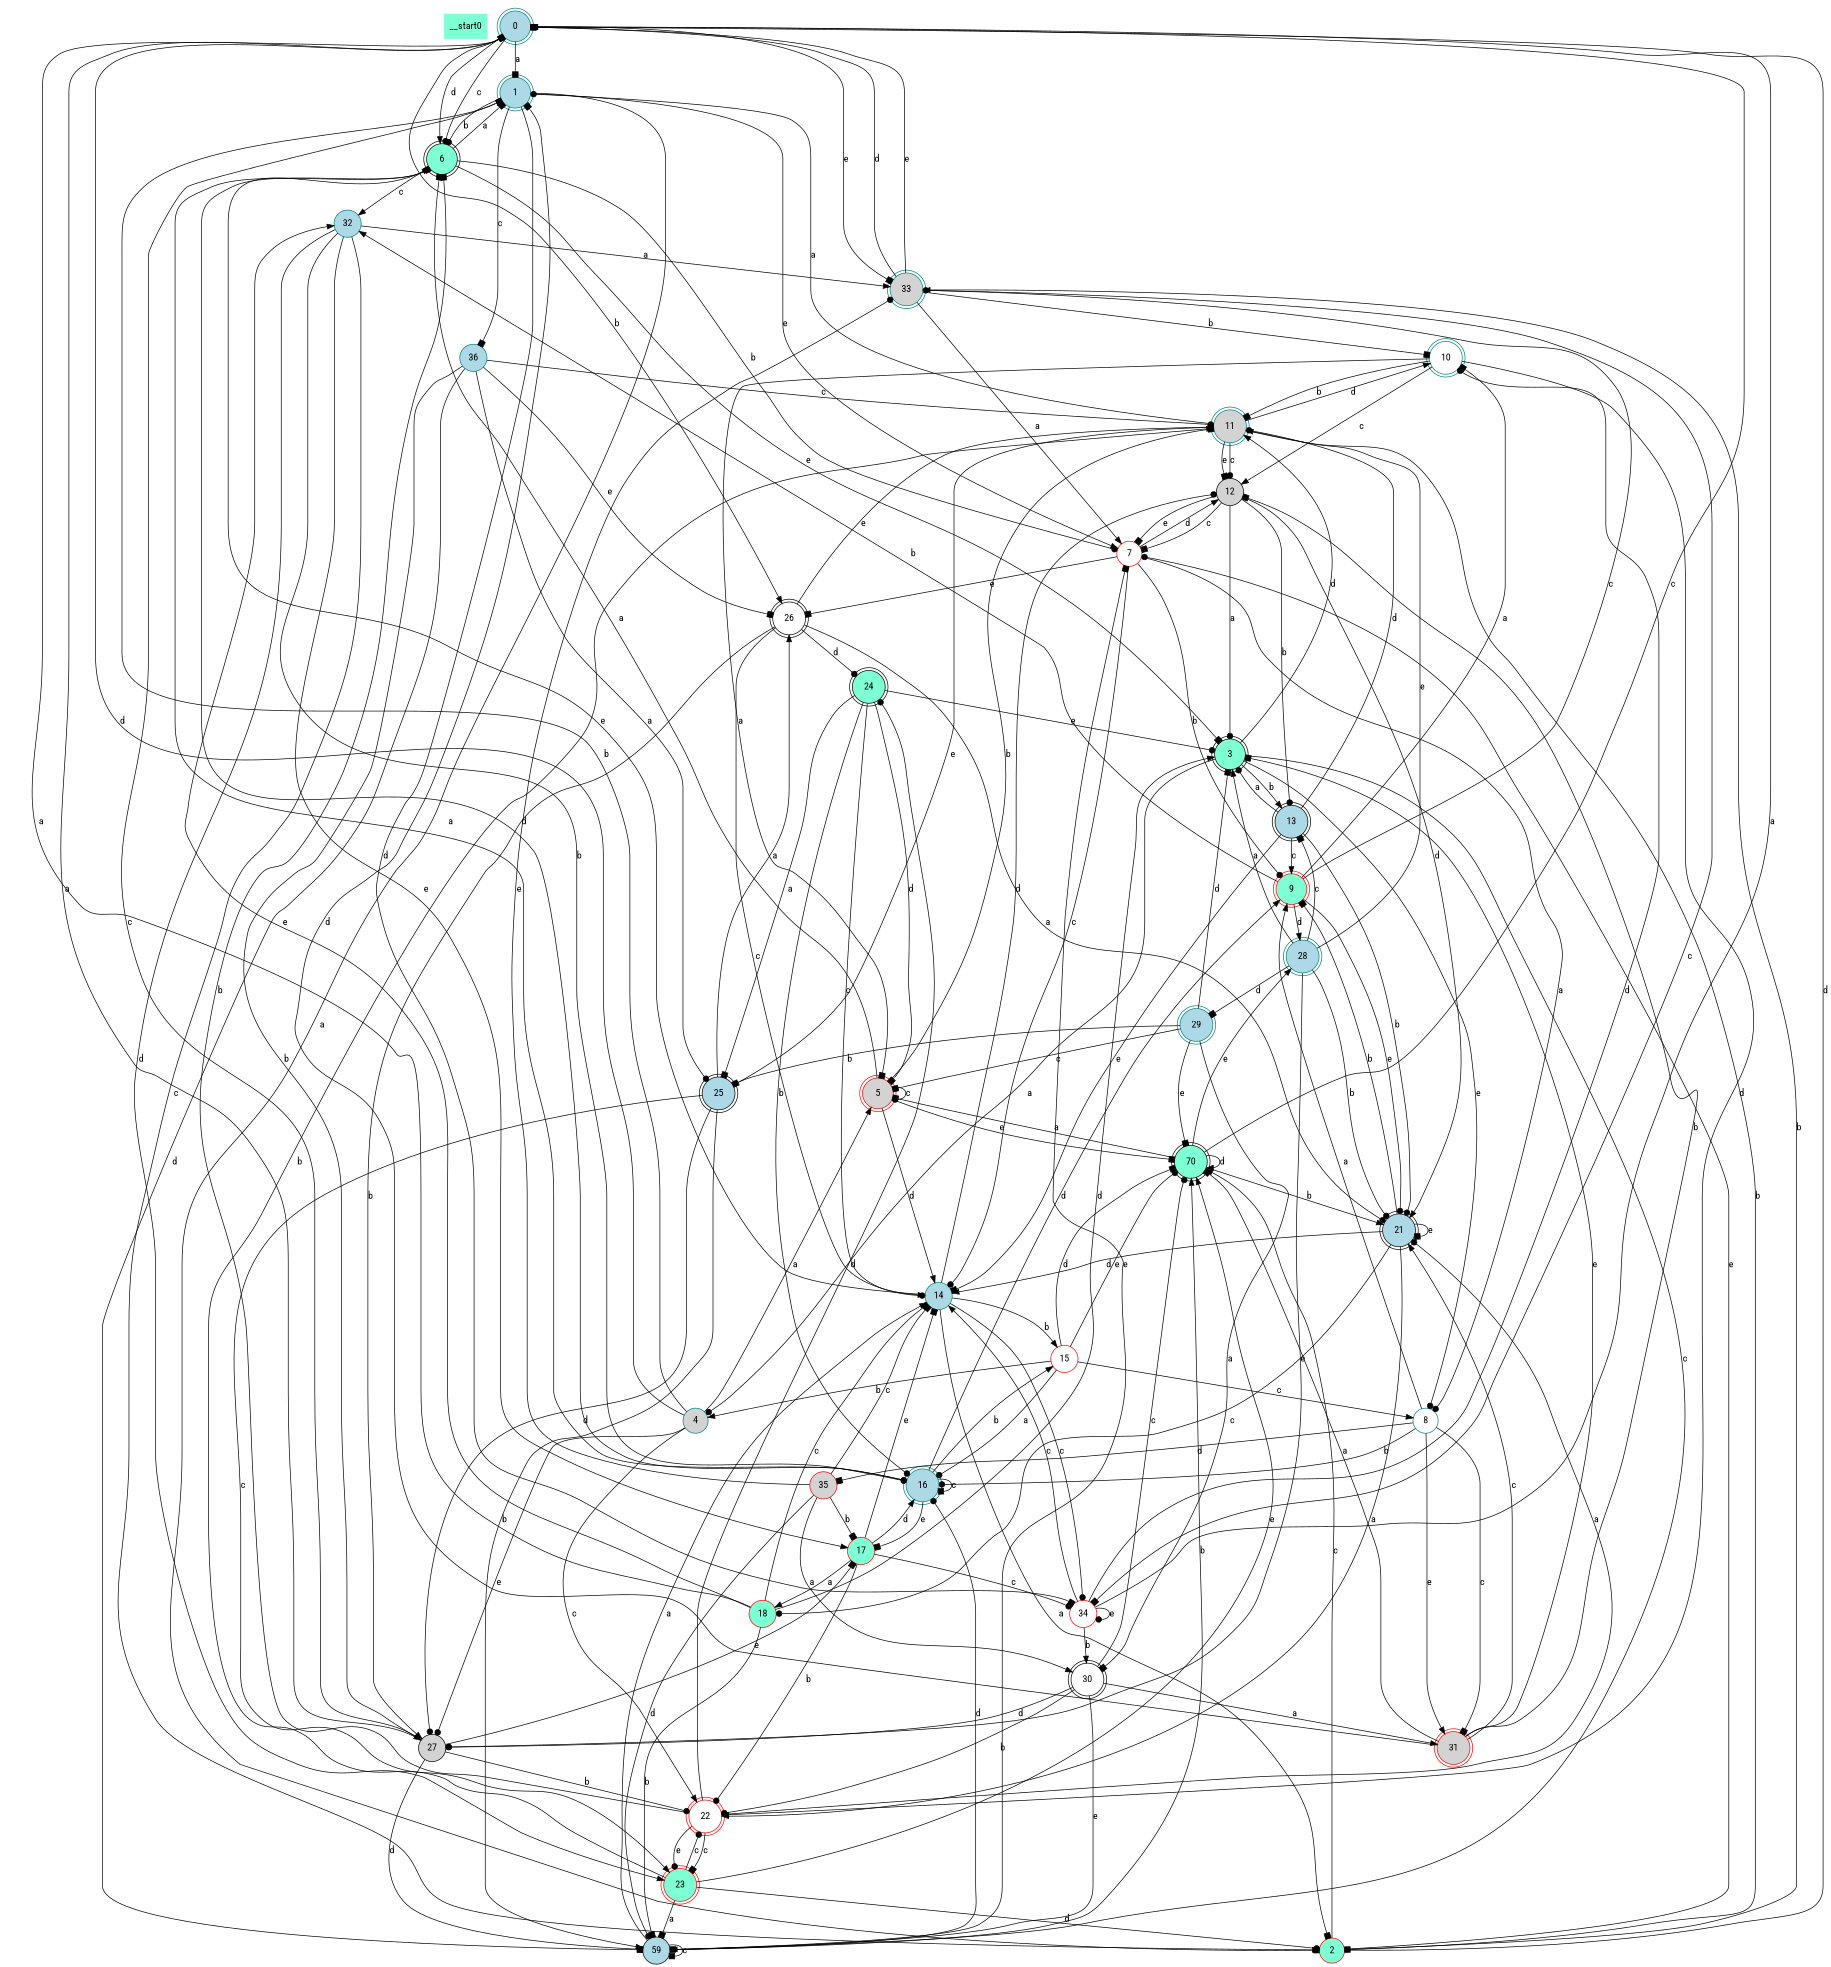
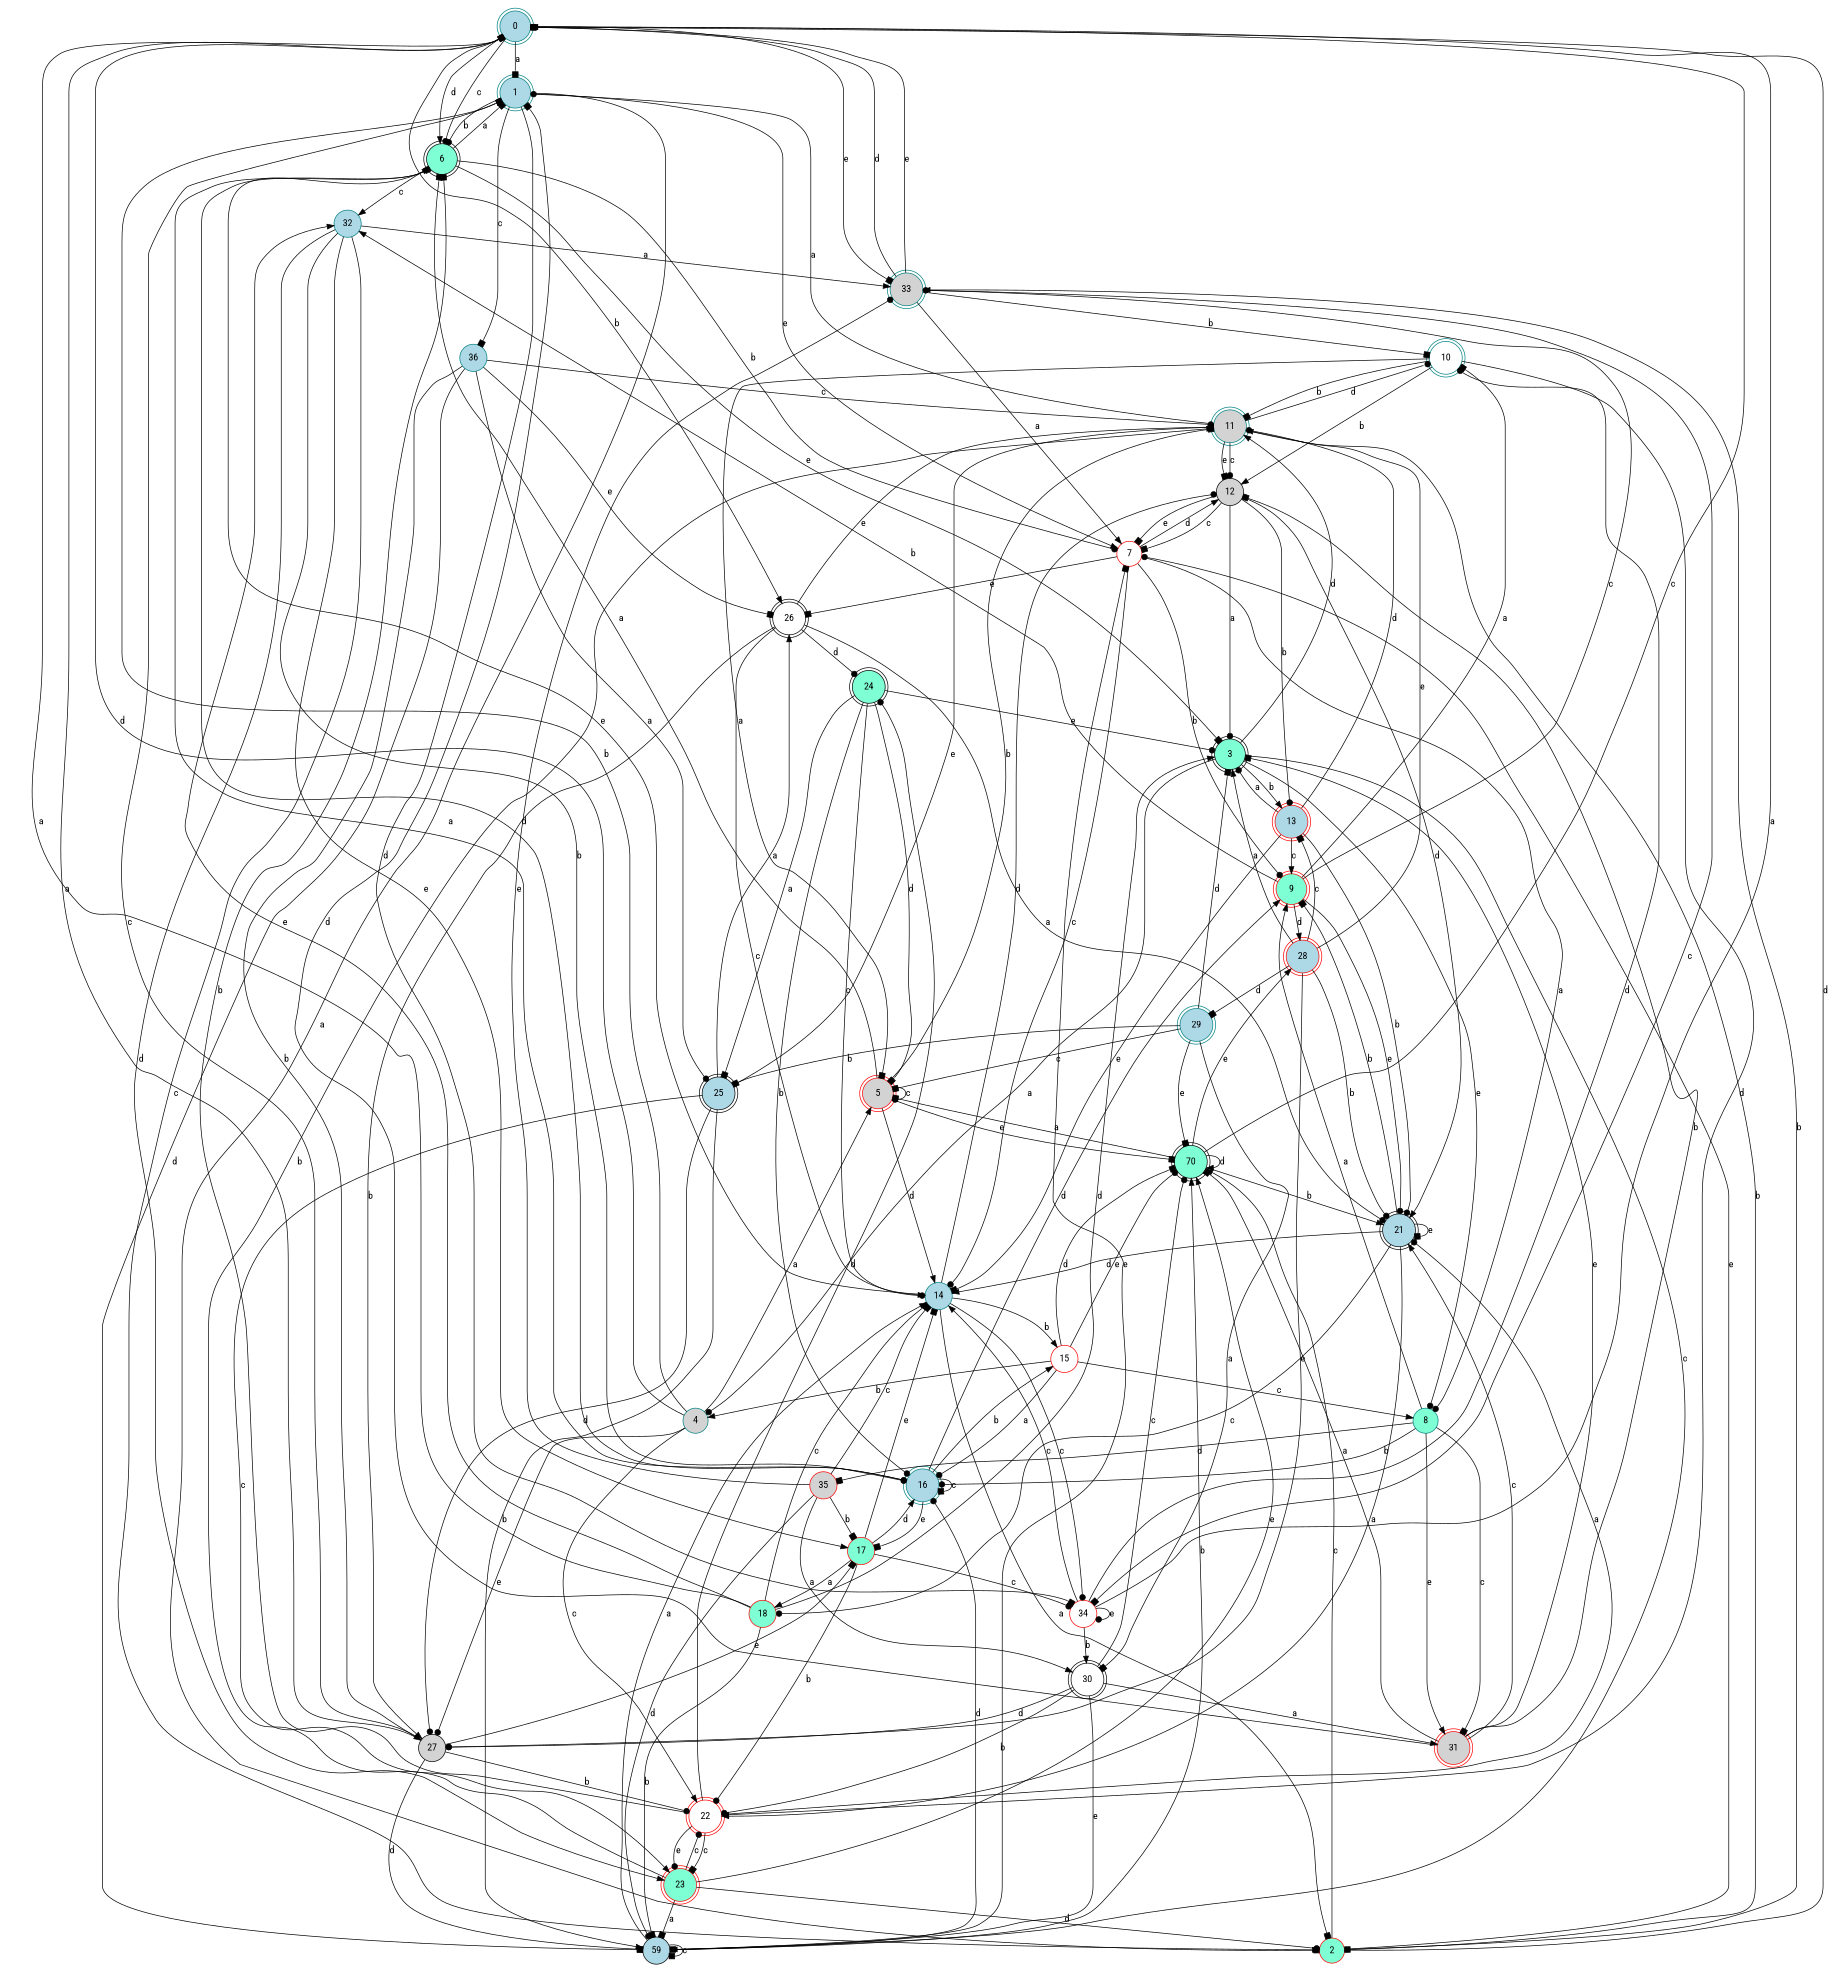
(466, 26) -> none
(1335, 393) -> (1335, 393)
(1362, 426) -> (1362, 426)
(1291, 822) -> (1291, 822)
(1303, 957) -> (1303, 957)
(1426, 1421) -> (1426, 1421)
